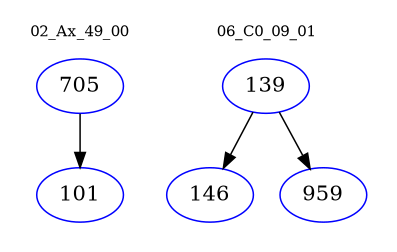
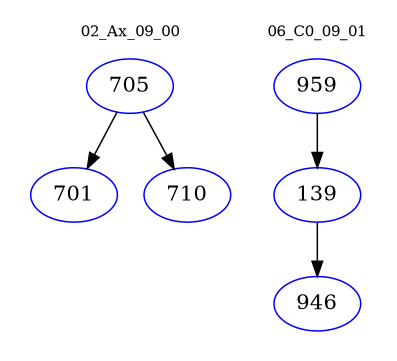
(80, 32) -> (131, 32)
(291, 134) -> (317, 133)
(80, 195) -> (74, 195)
none -> (187, 195)
(210, 195) -> (317, 304)
